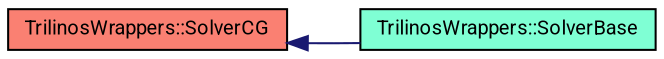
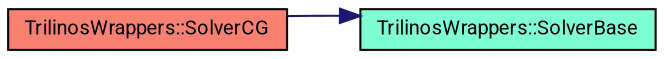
(334, 43) -> (314, 16)
